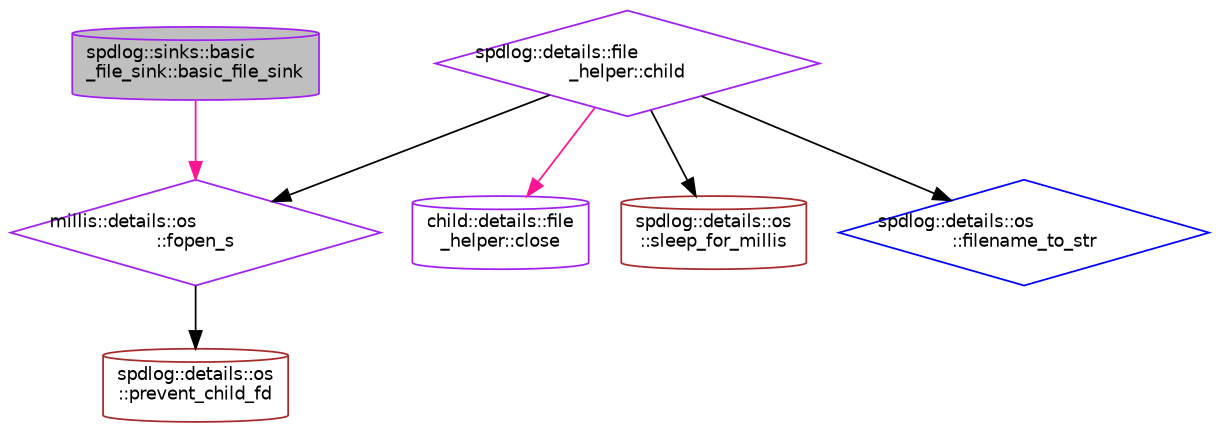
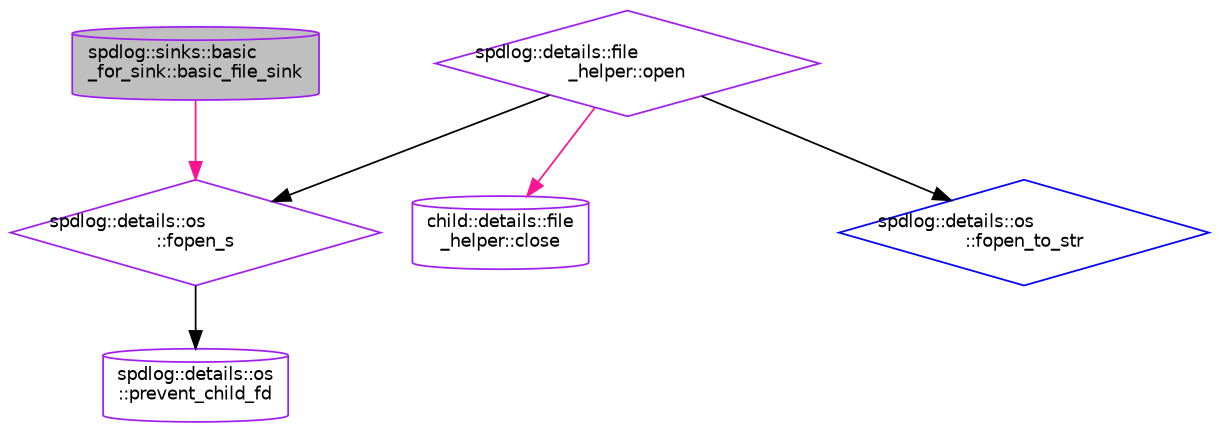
(196, 63) -> (196, 63)
(627, 63) -> (627, 63)
(196, 233) -> (196, 233)
(714, 233) -> none
(1024, 233) -> (1024, 233)
(196, 385) -> (196, 385)
